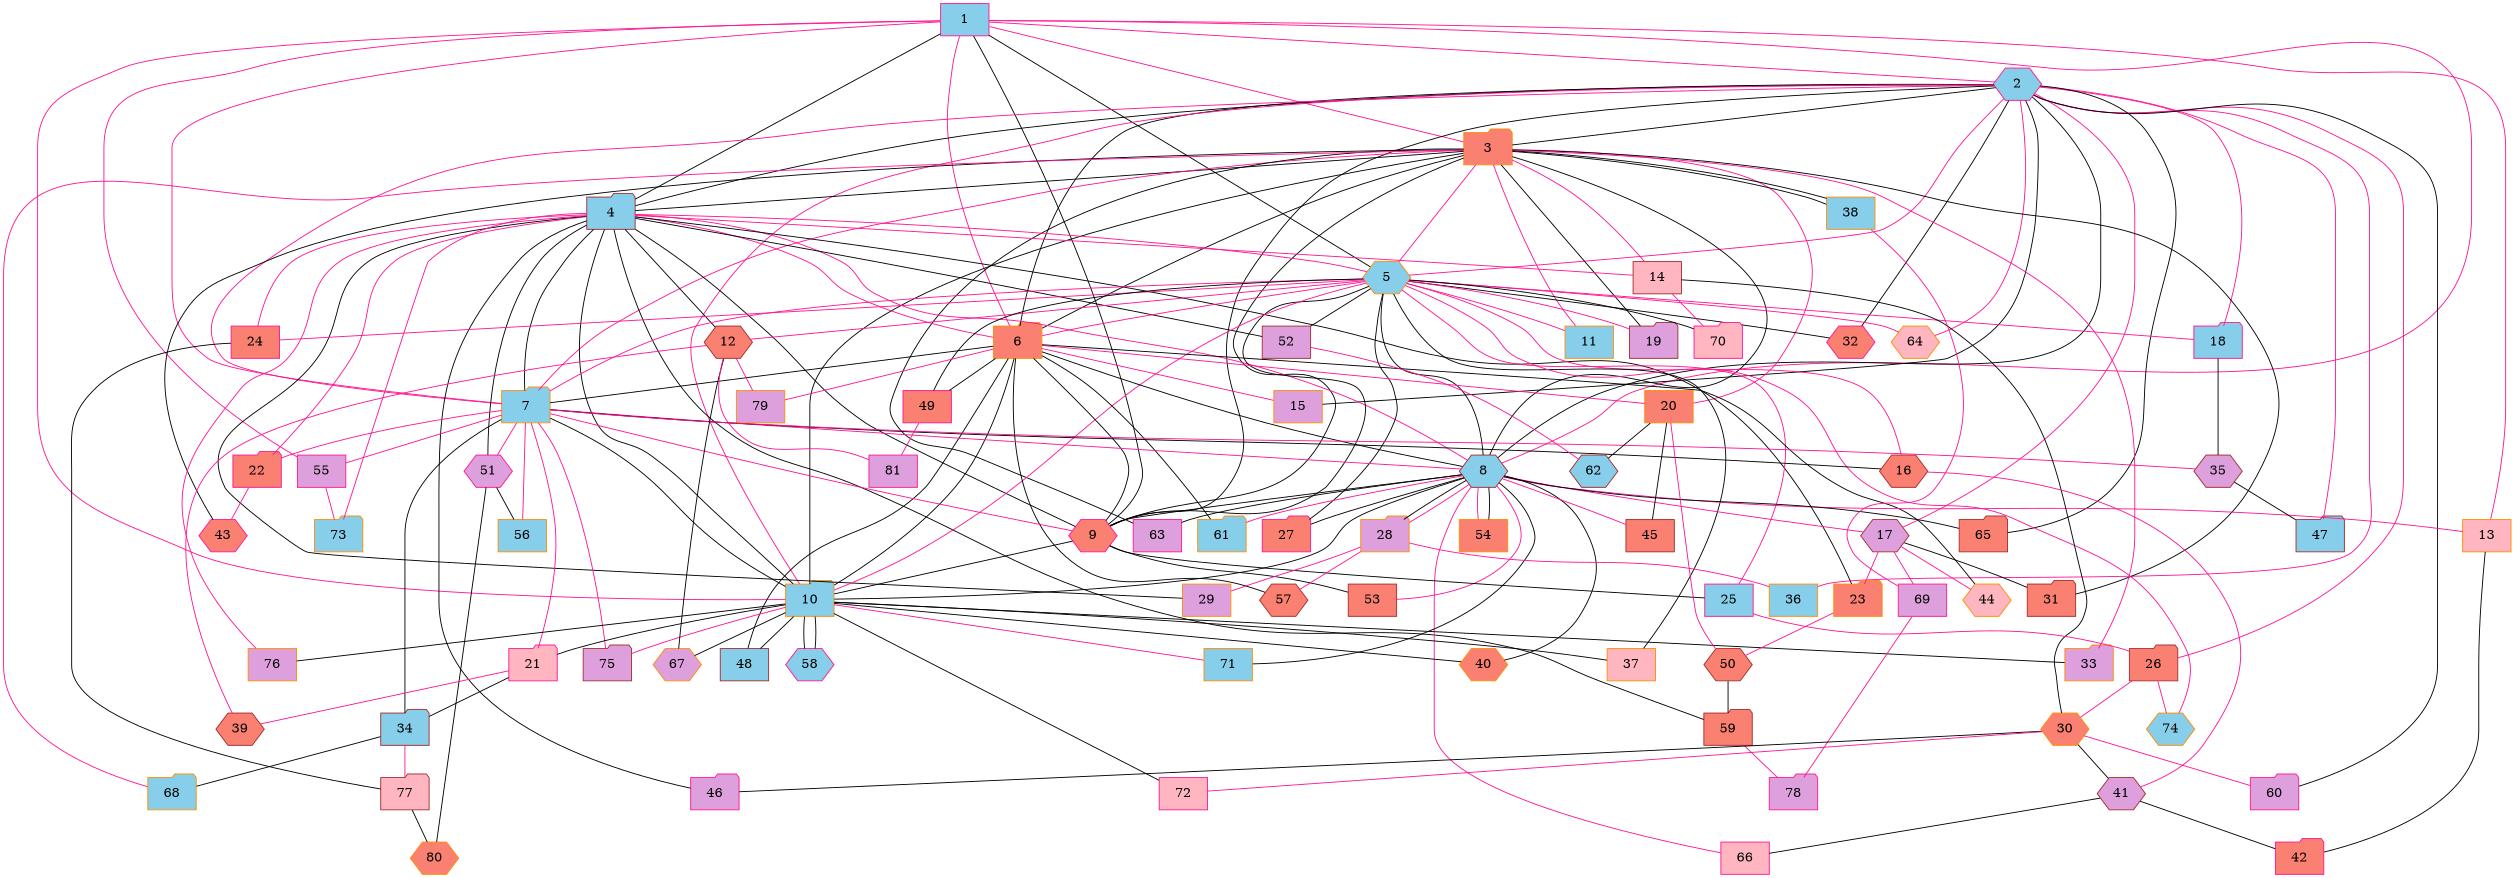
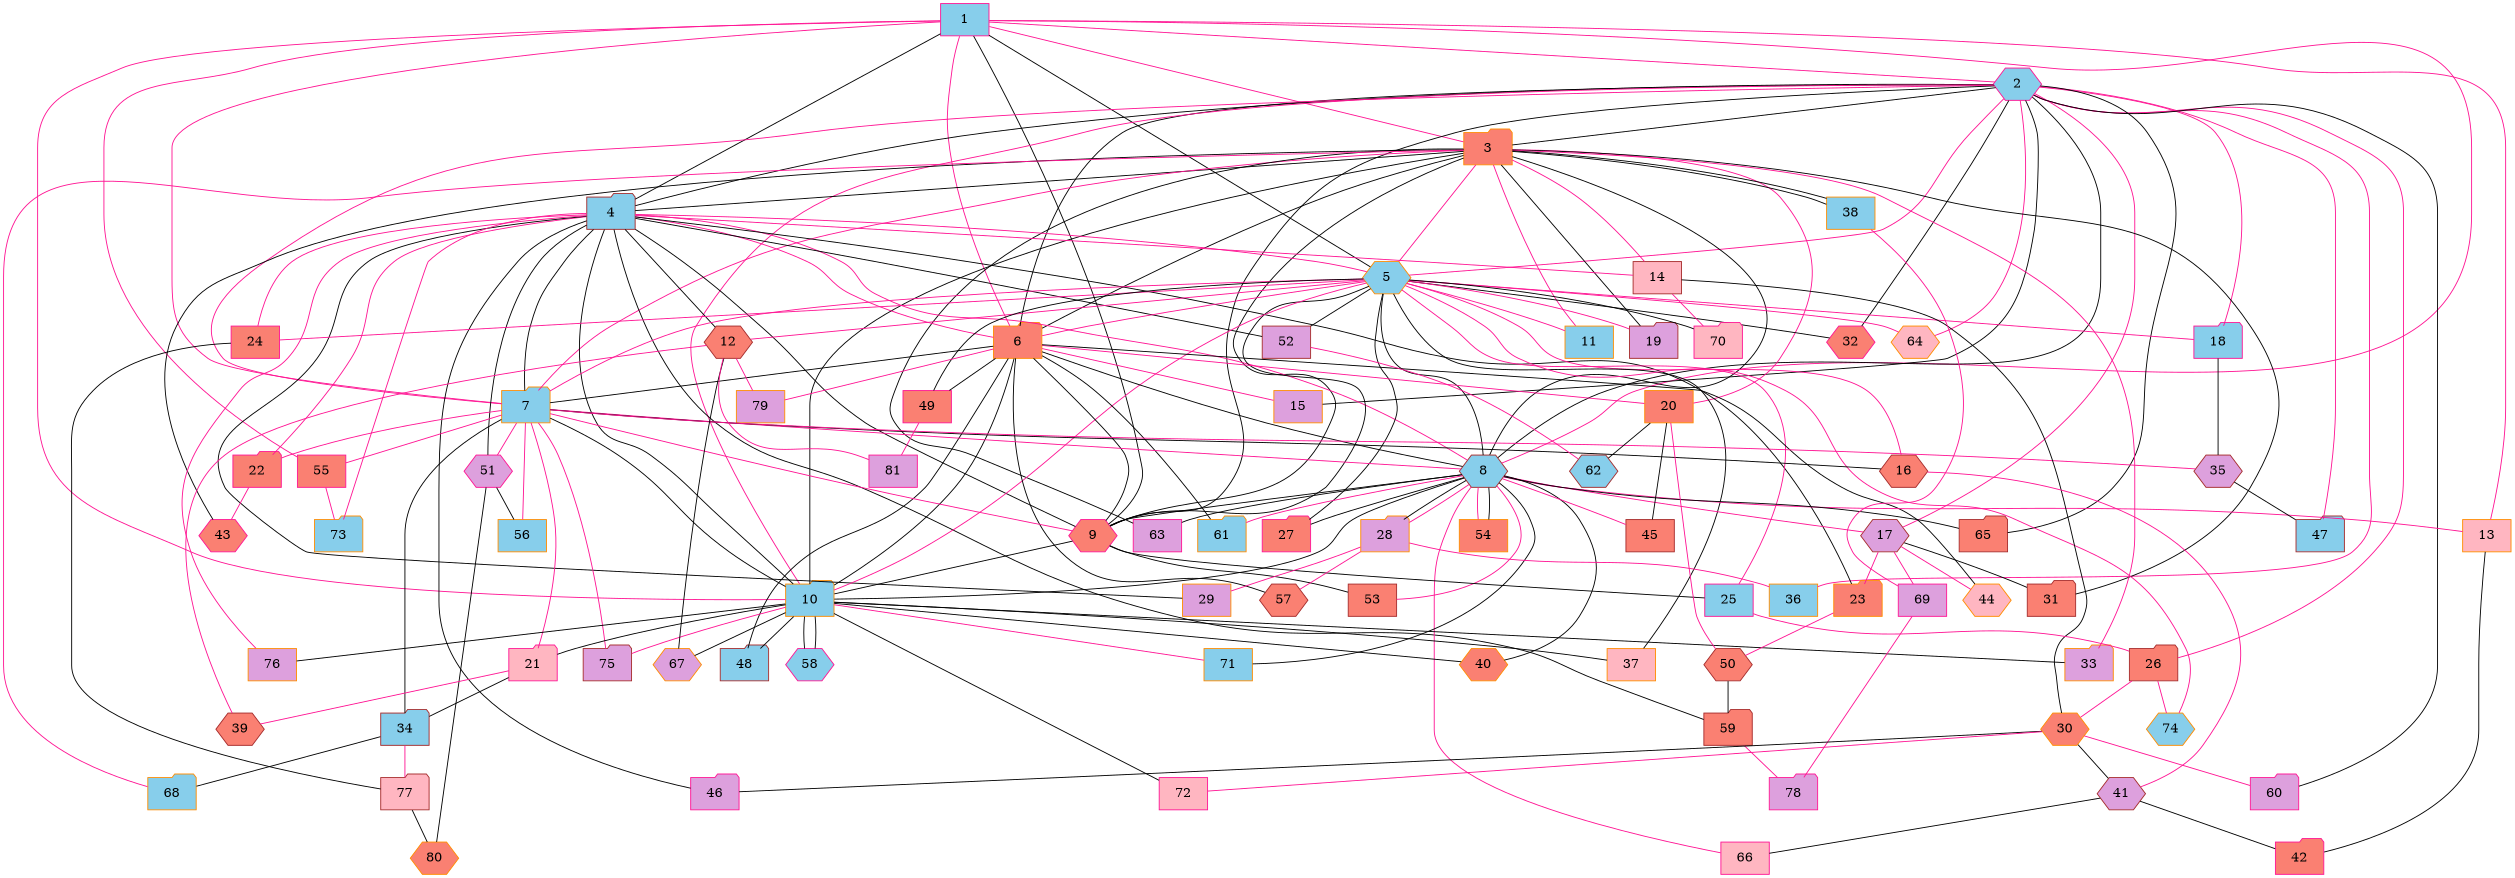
(322, 471) -> (322, 471)
(744, 665) -> (744, 665)
